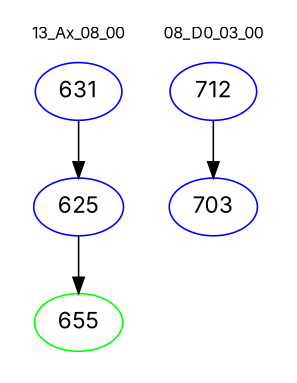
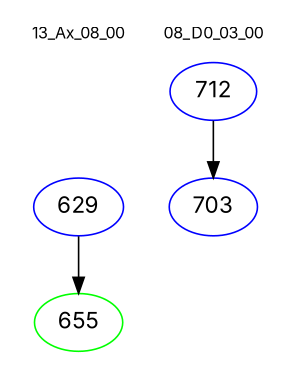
(79, 91) -> none
(79, 207) -> (79, 207)
